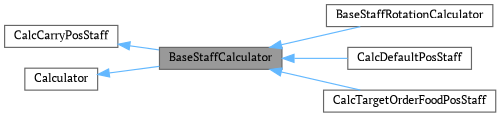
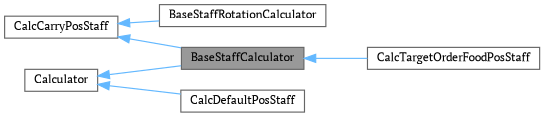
(321, 36) -> (144, 22)
(321, 58) -> (145, 90)
